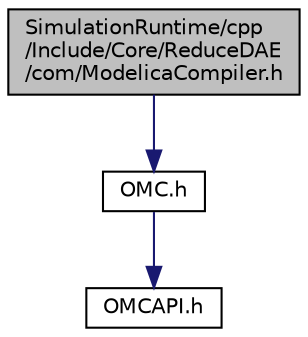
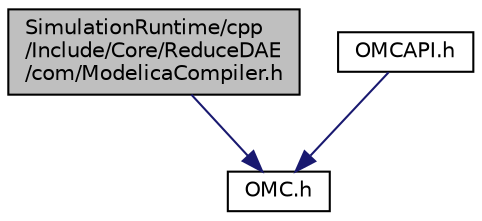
(154, 239) -> (350, 114)
